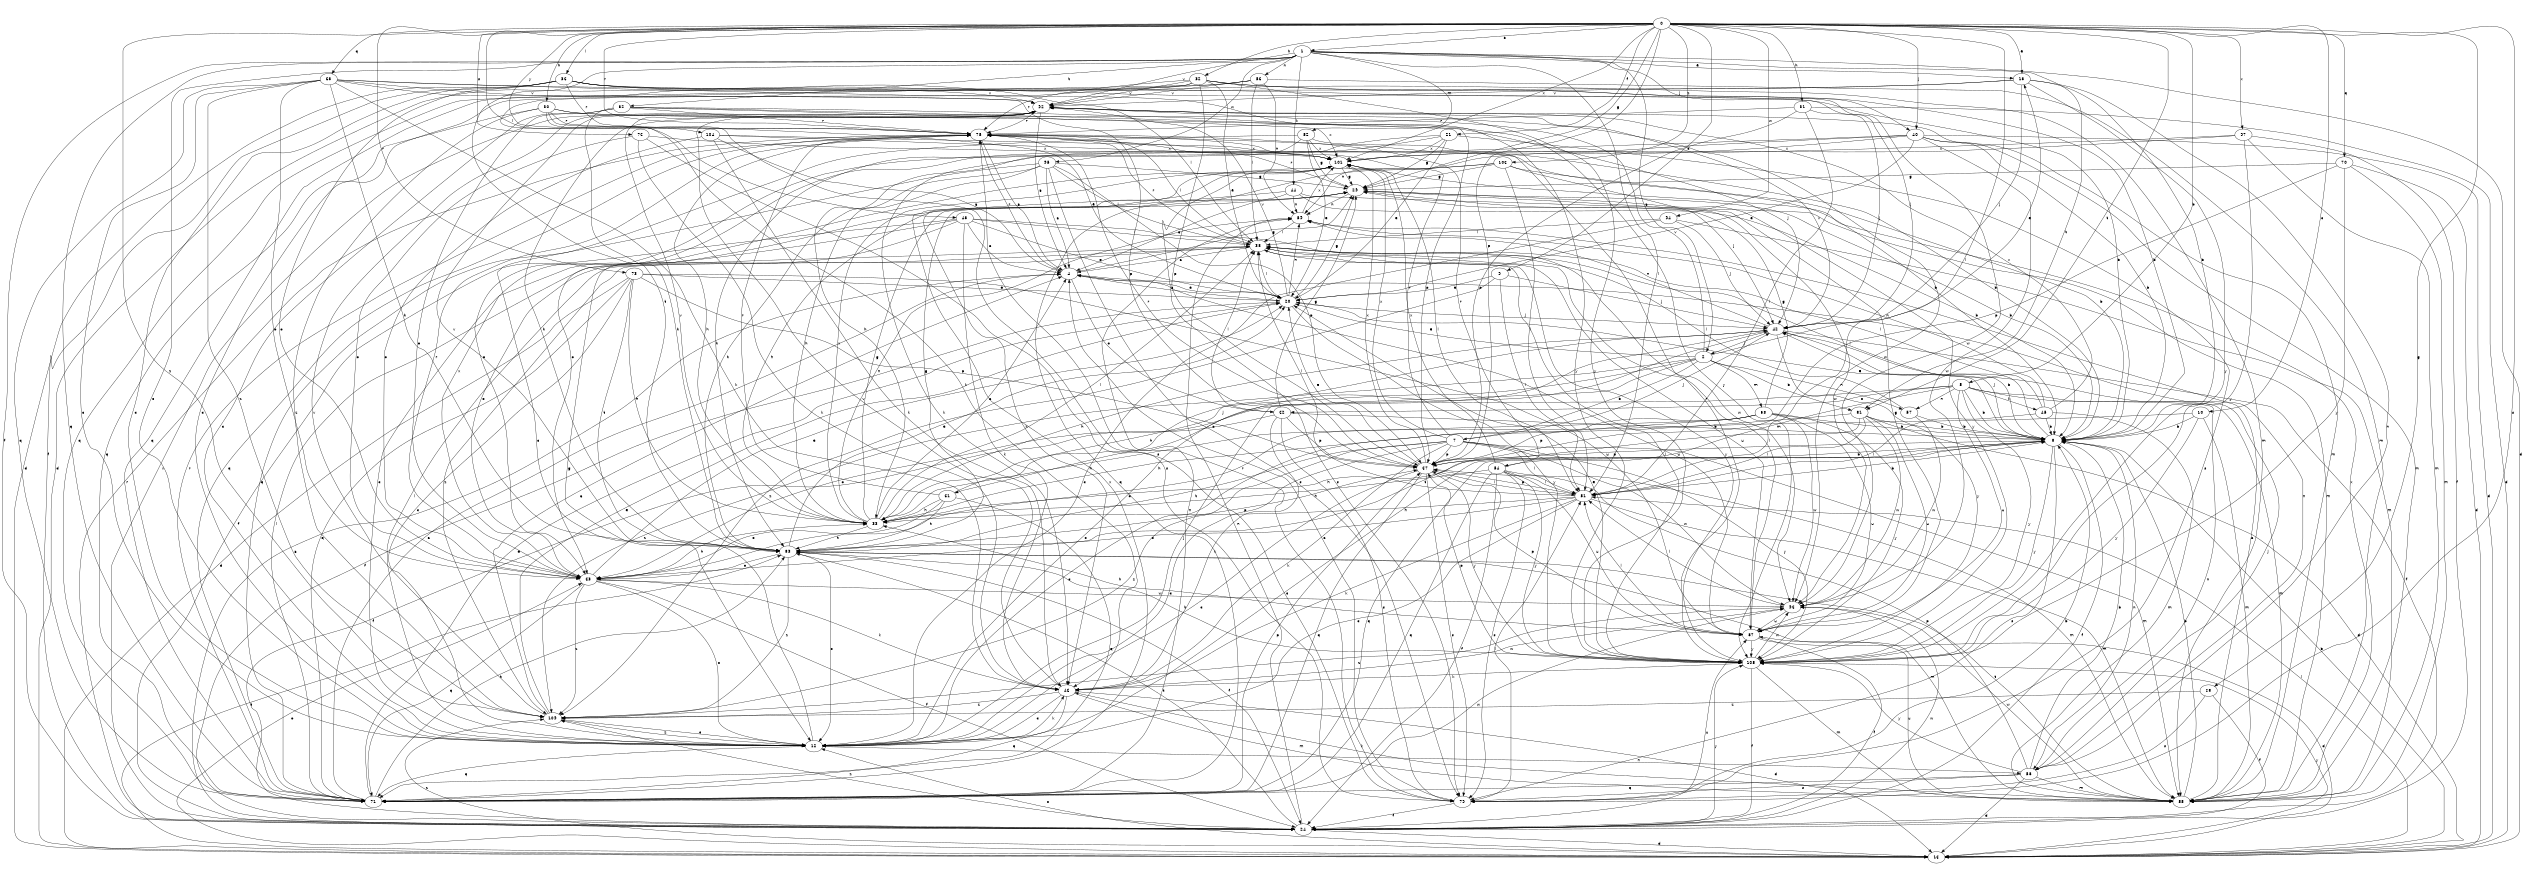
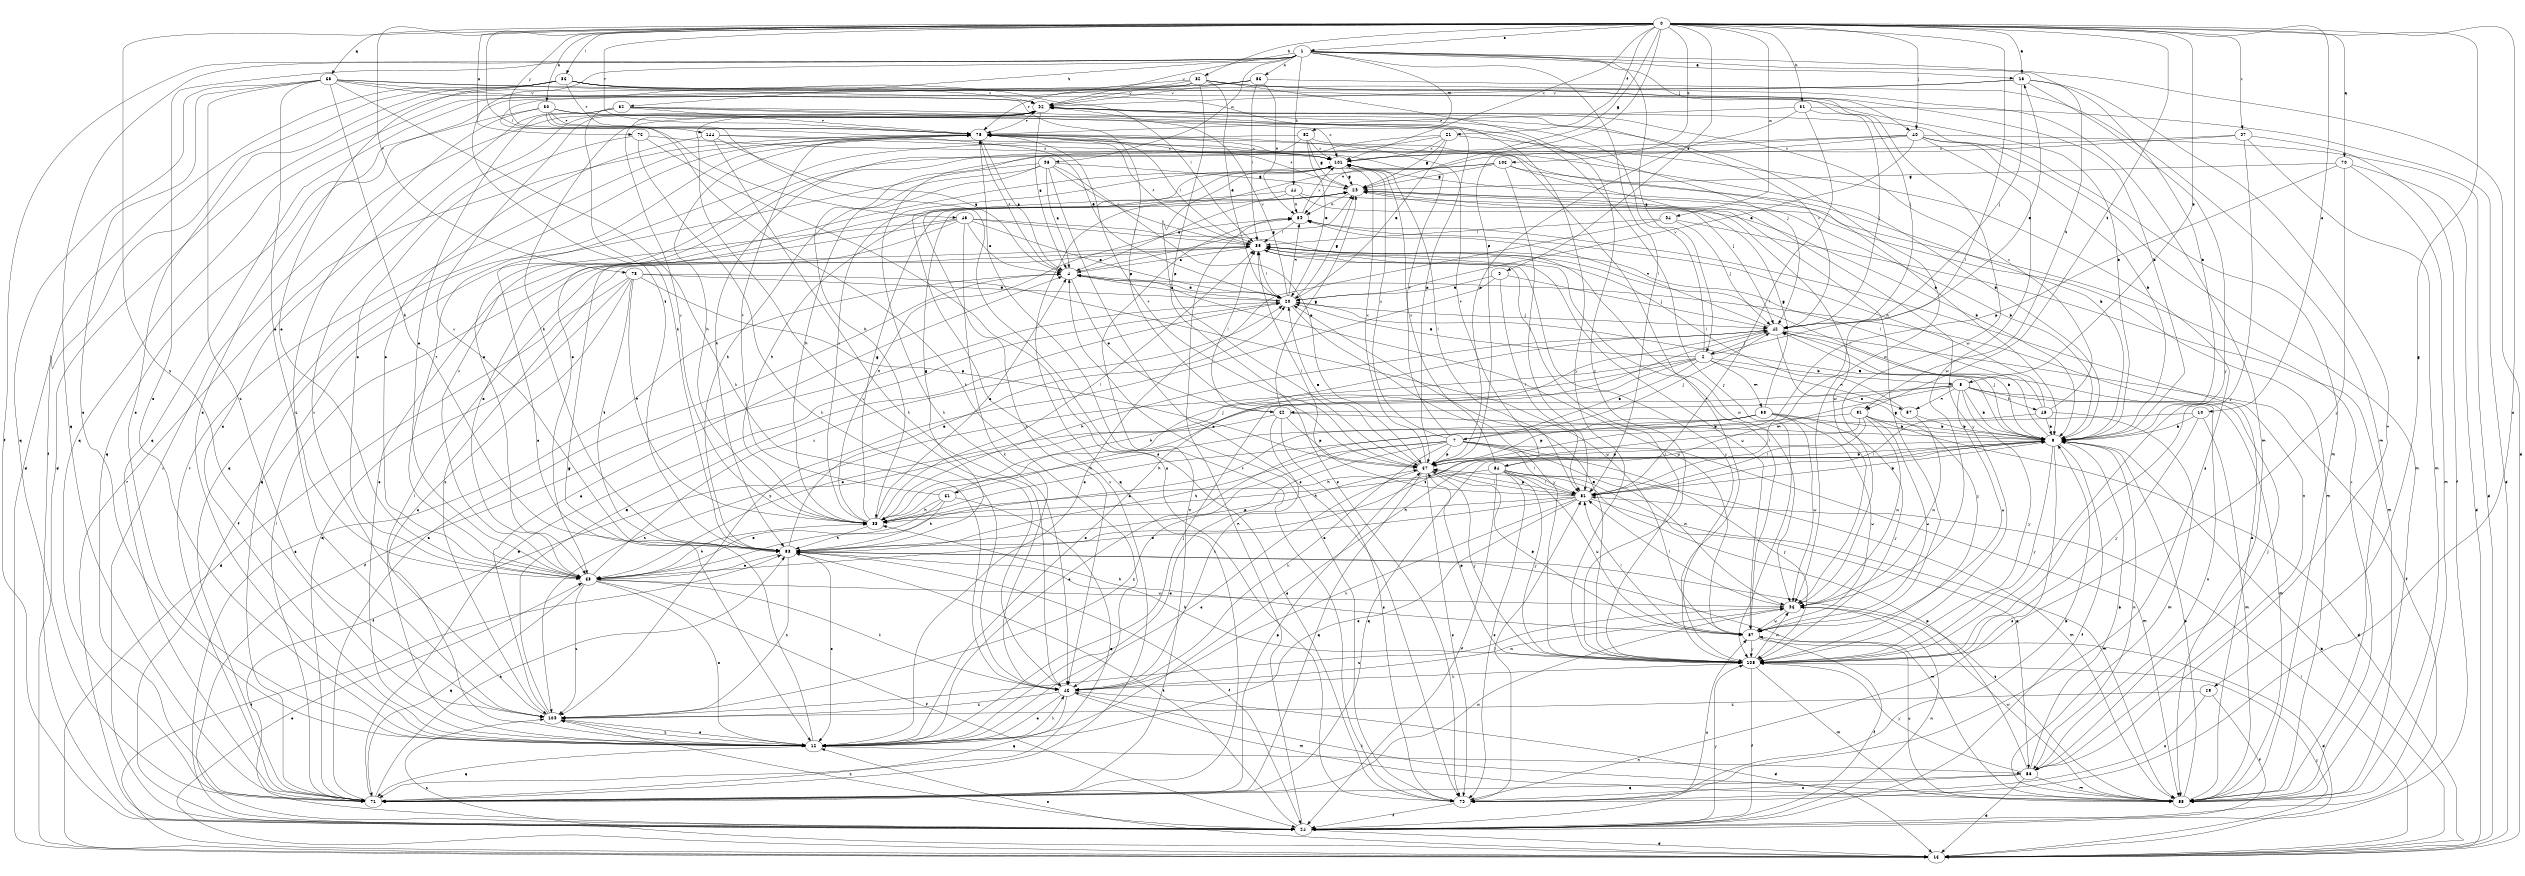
(710, 135) -> (710, 135)
(1779, 387) -> (1824, 374)
(814, 440) -> (814, 440)
(1313, 775) -> (1830, 556)
